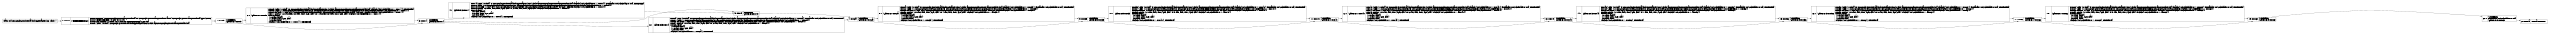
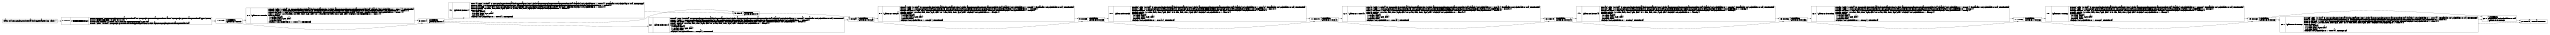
none -> (2379, 25)
